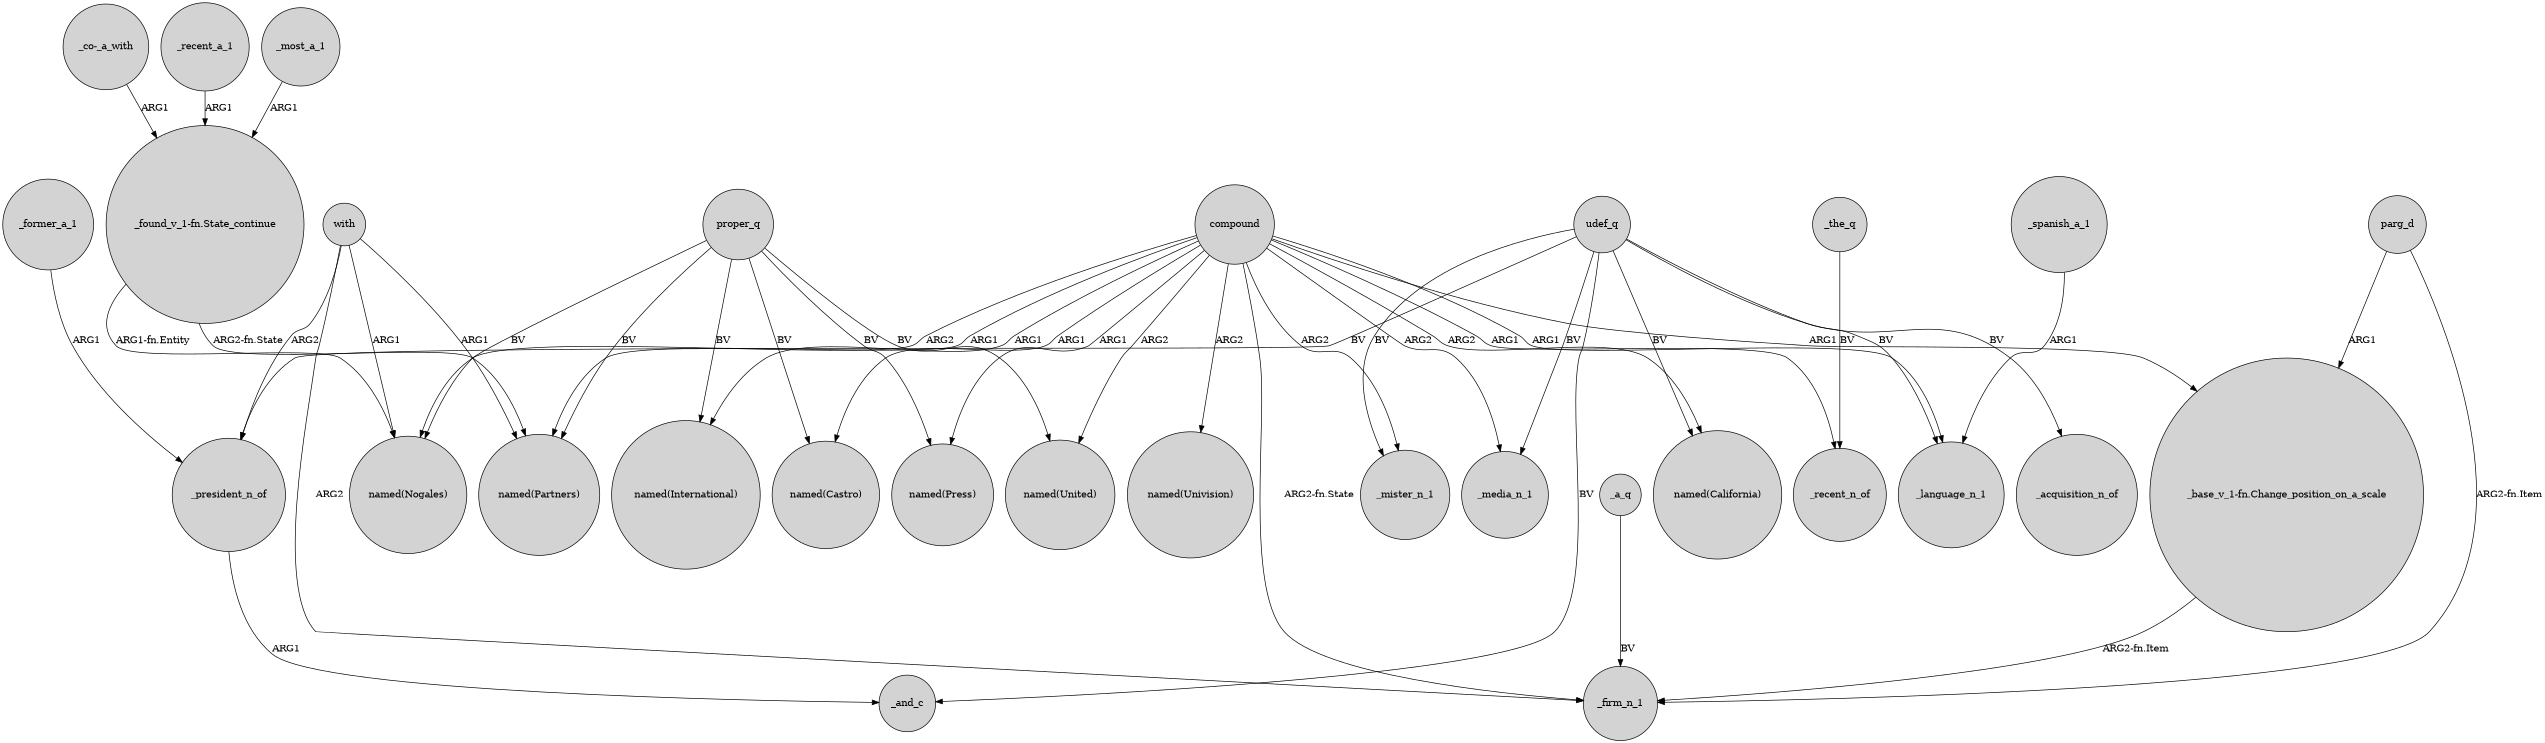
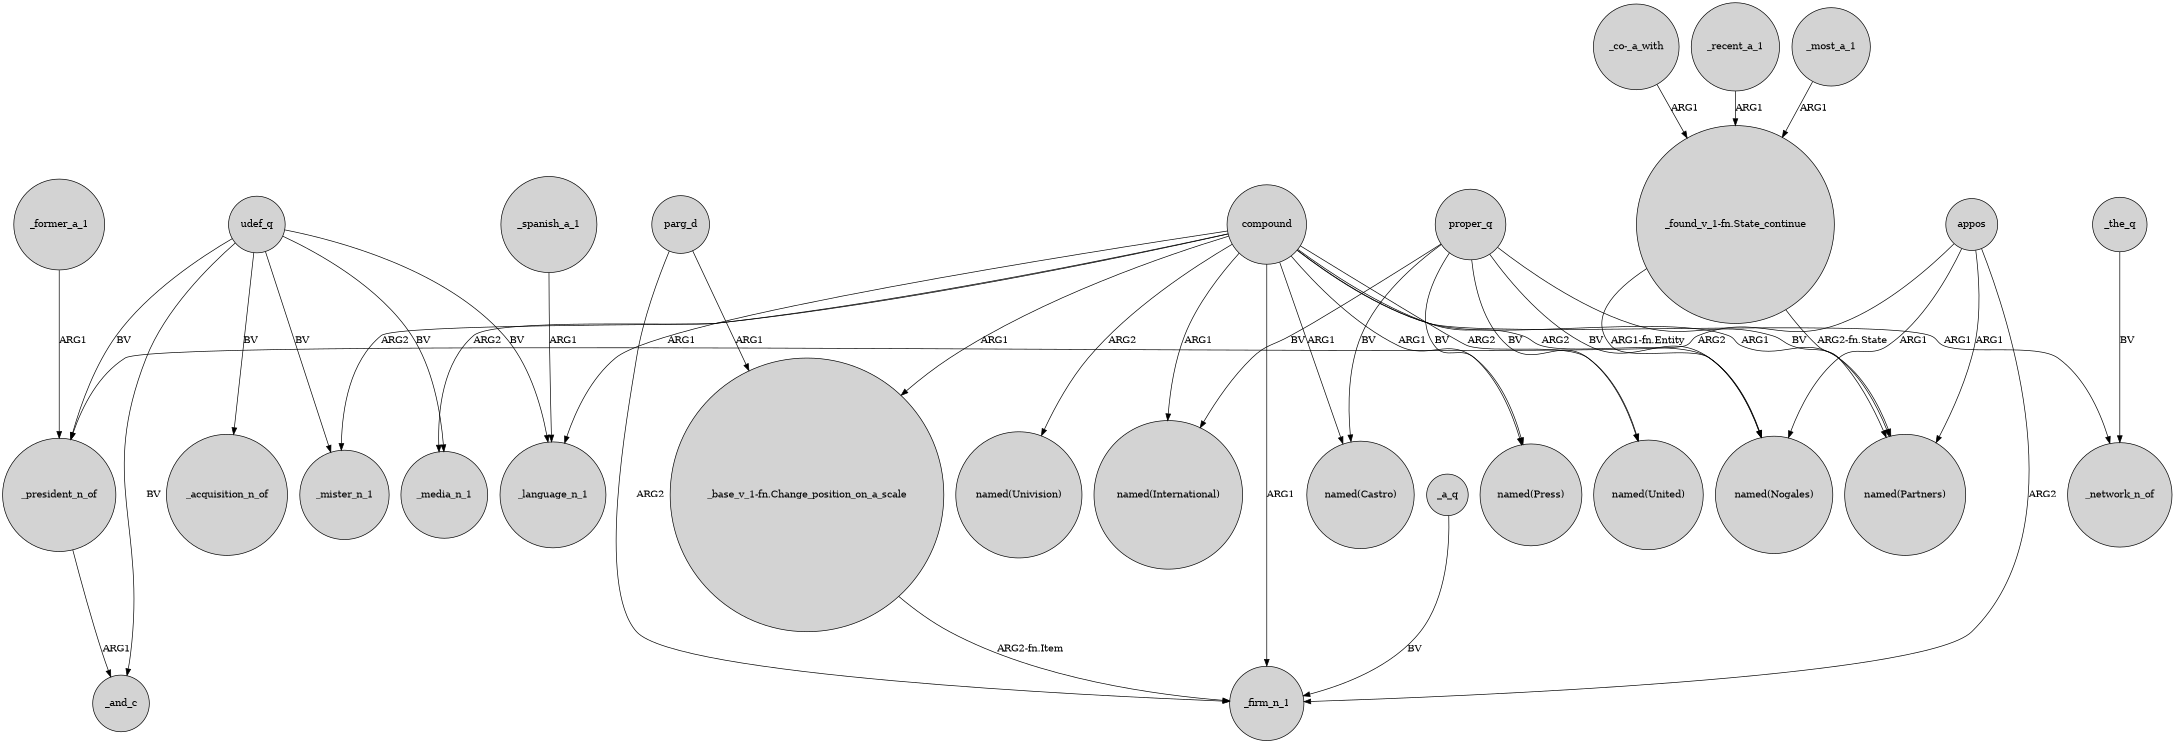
(344, 225) -> (1972, 225)
(1319, 495) -> (1281, 495)
(1718, 495) -> none
(1840, 495) -> (2120, 495)
(2509, 495) -> (650, 495)
